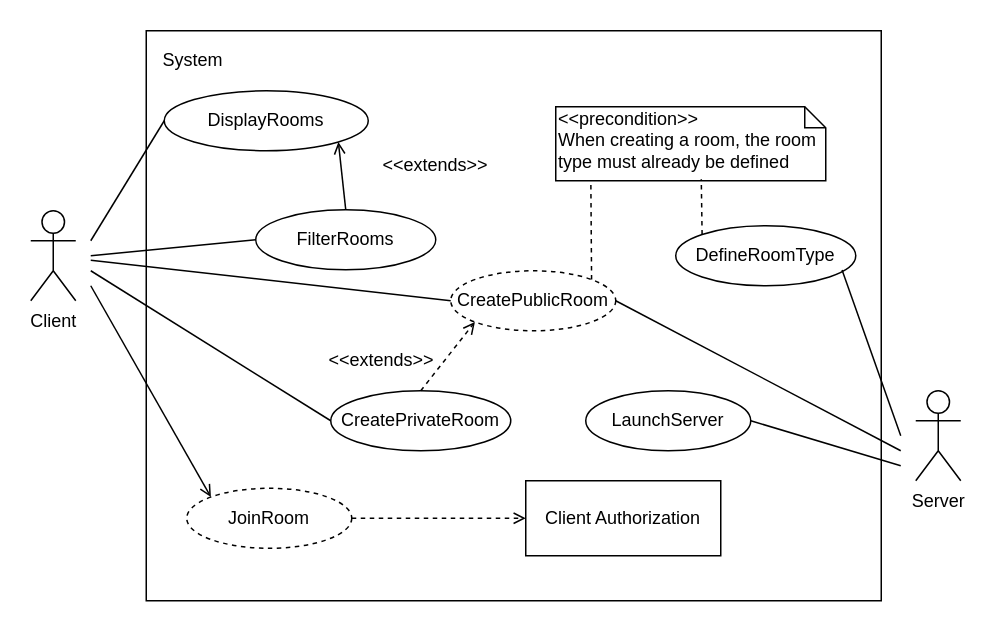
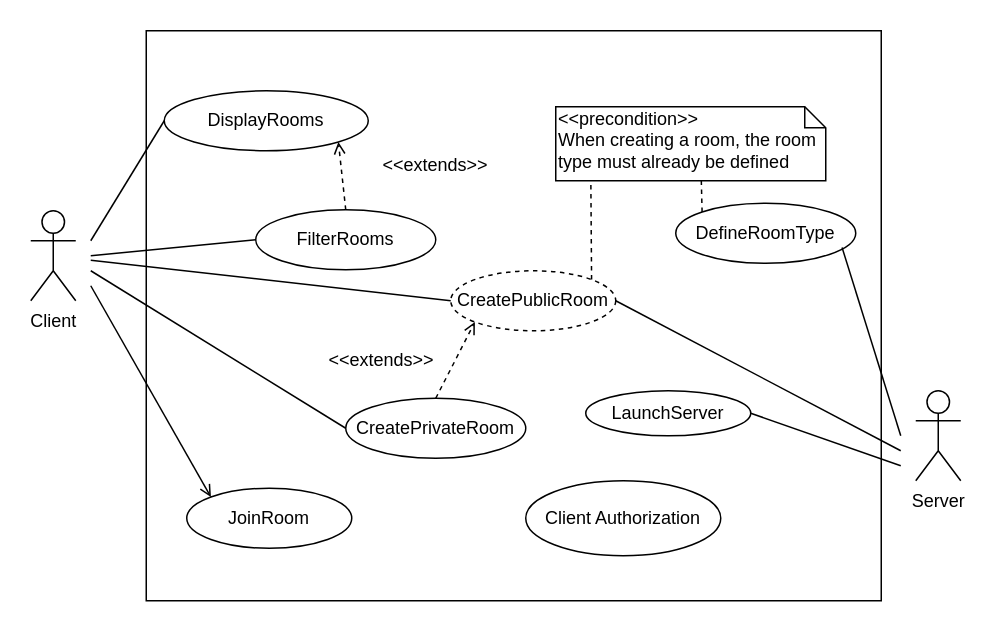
(196, 61) -> none
(342, 176) -> (342, 176)
(766, 256) -> (766, 233)
(421, 421) -> (436, 428)
(668, 421) -> (668, 413)
(269, 518) -> (269, 518)
(437, 518) -> none
(623, 518) -> (623, 518)
